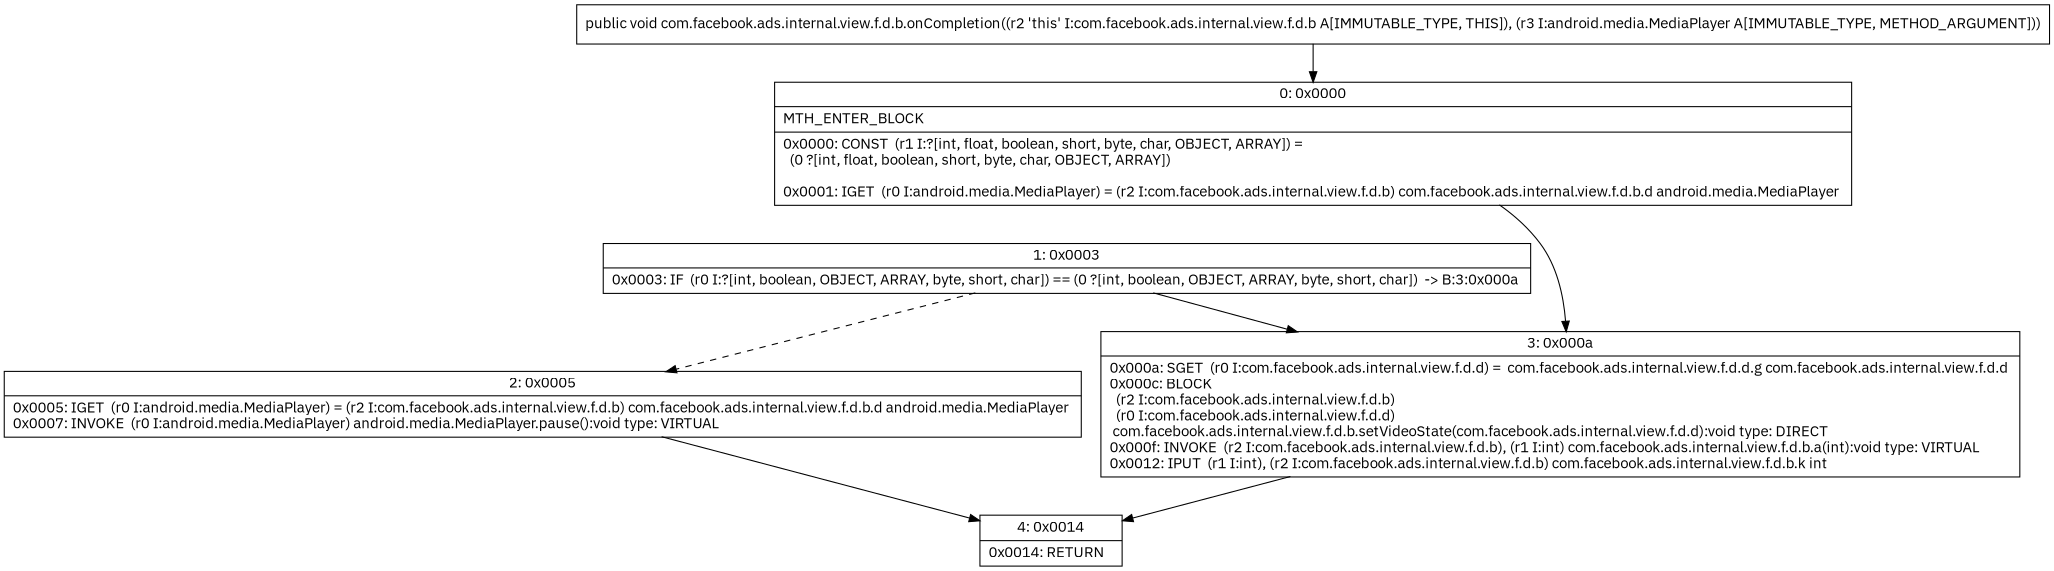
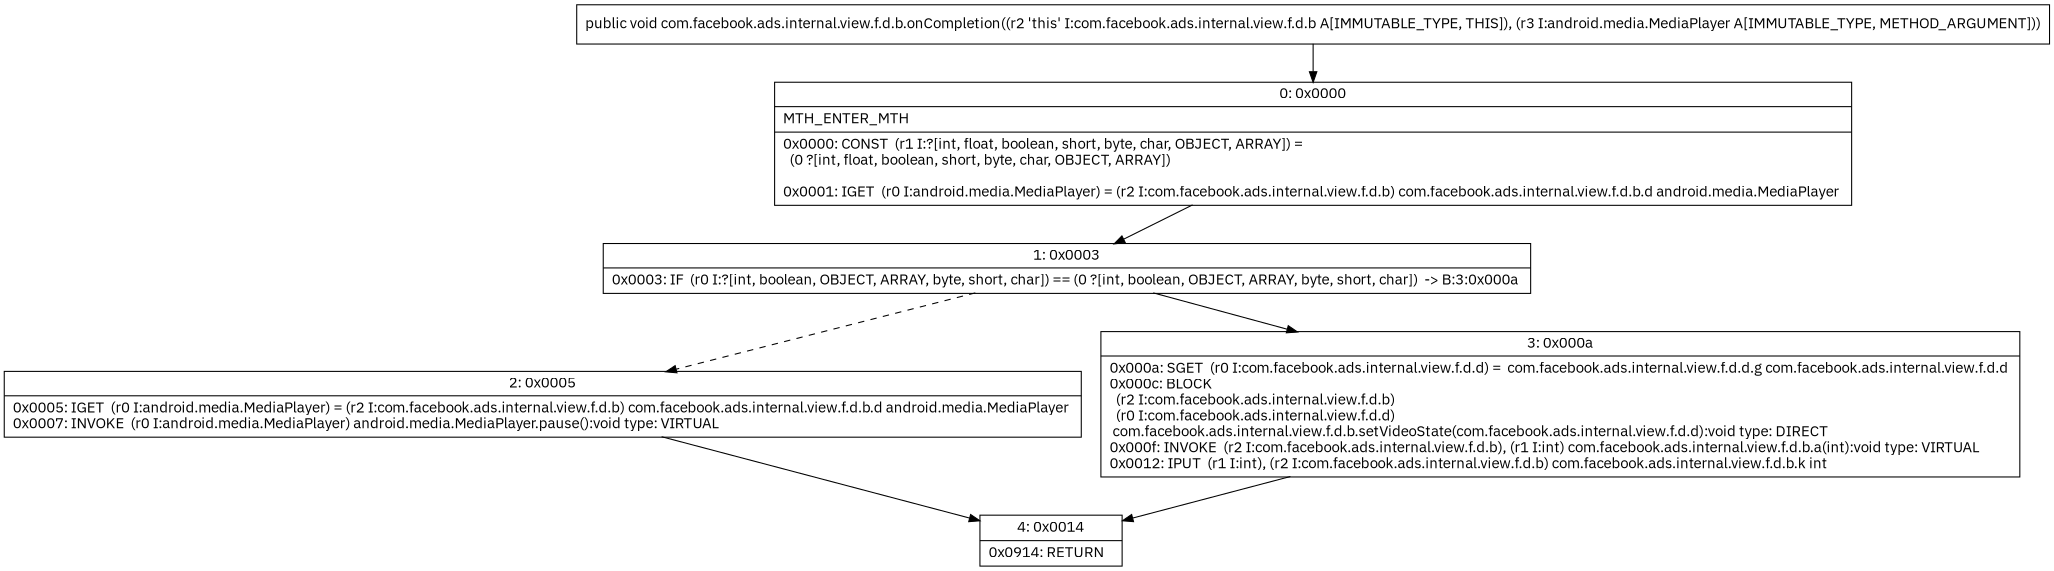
(854, 119) -> (846, 119)
(1547, 255) -> (1158, 222)
(1051, 553) -> (1051, 553)
